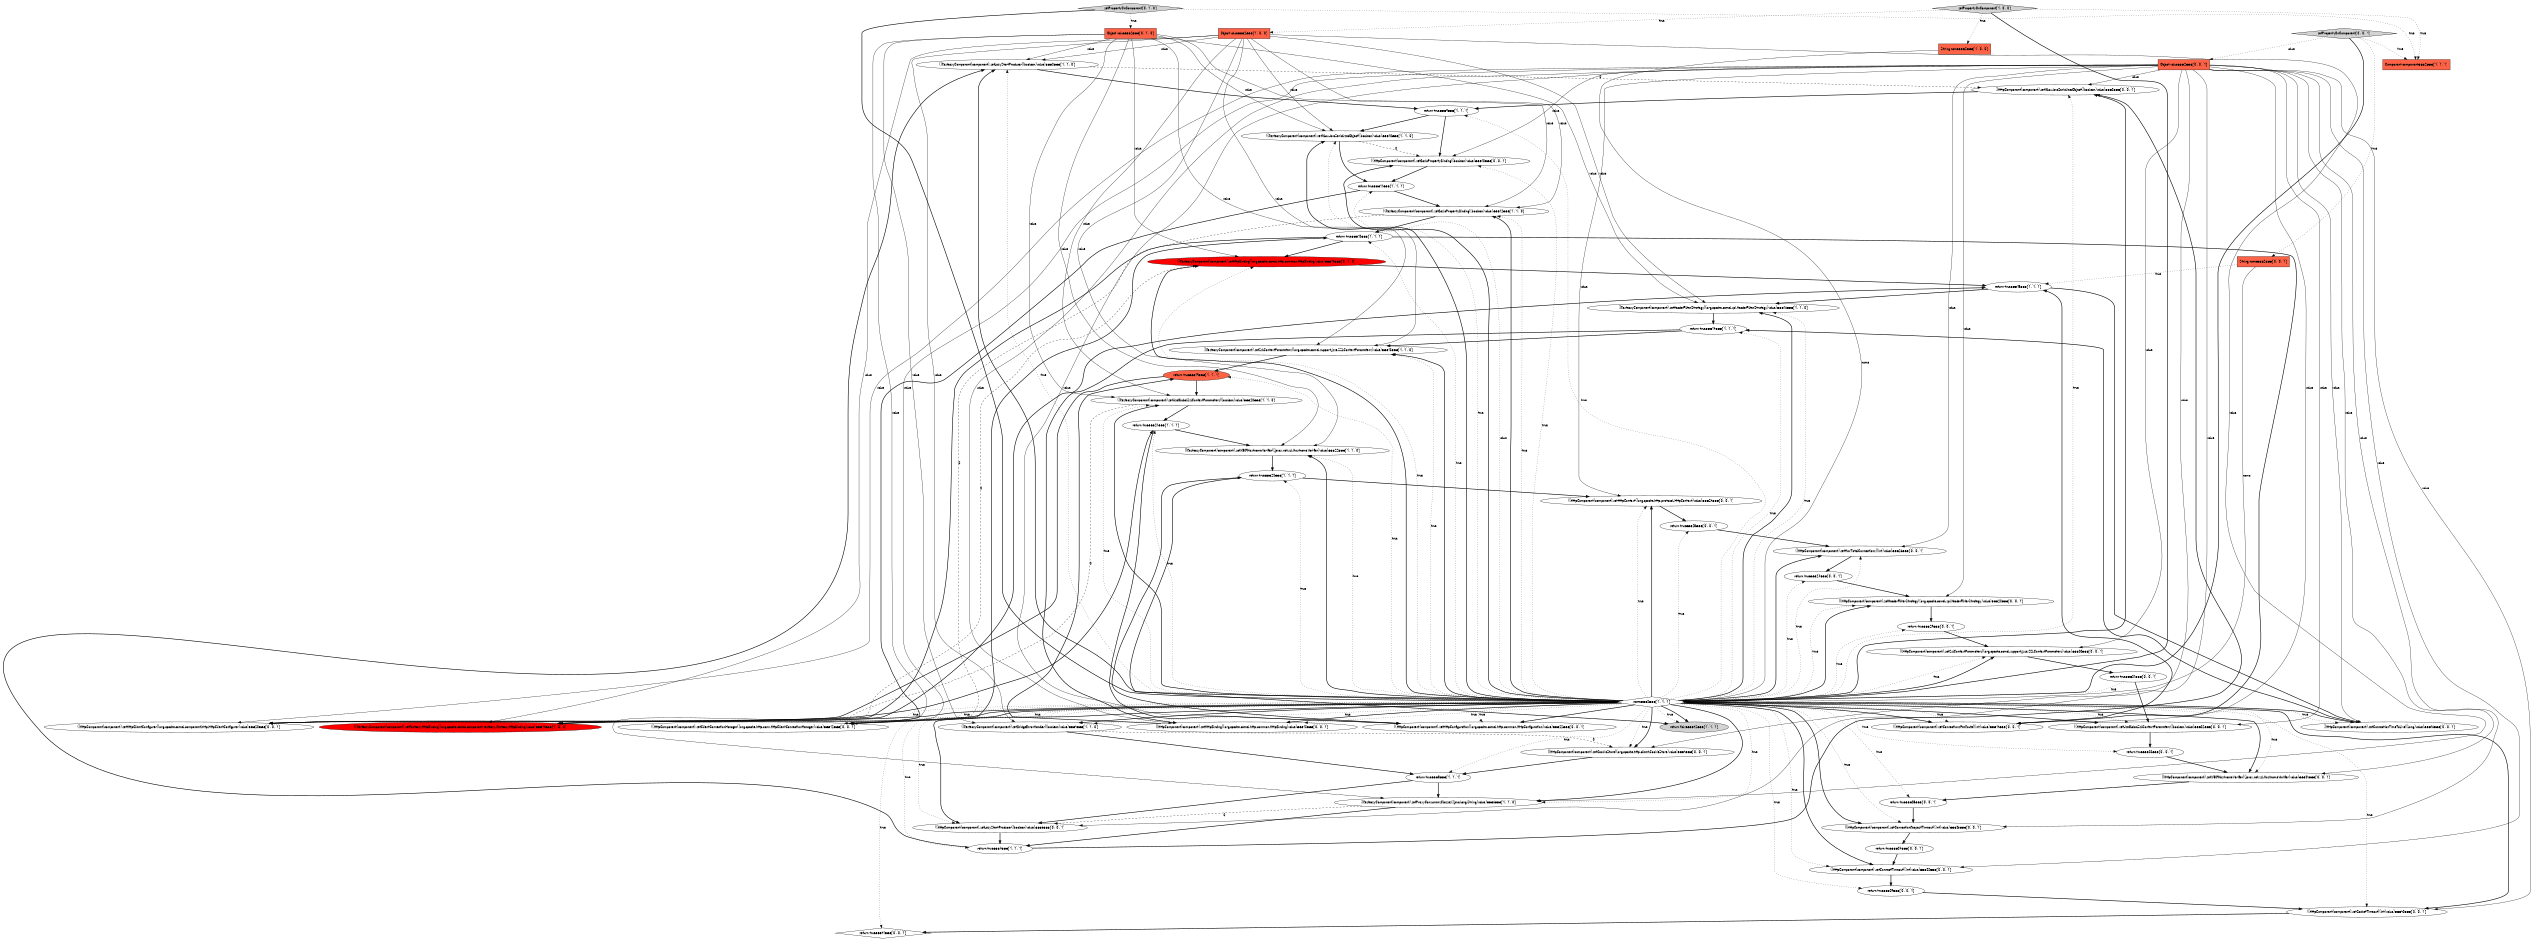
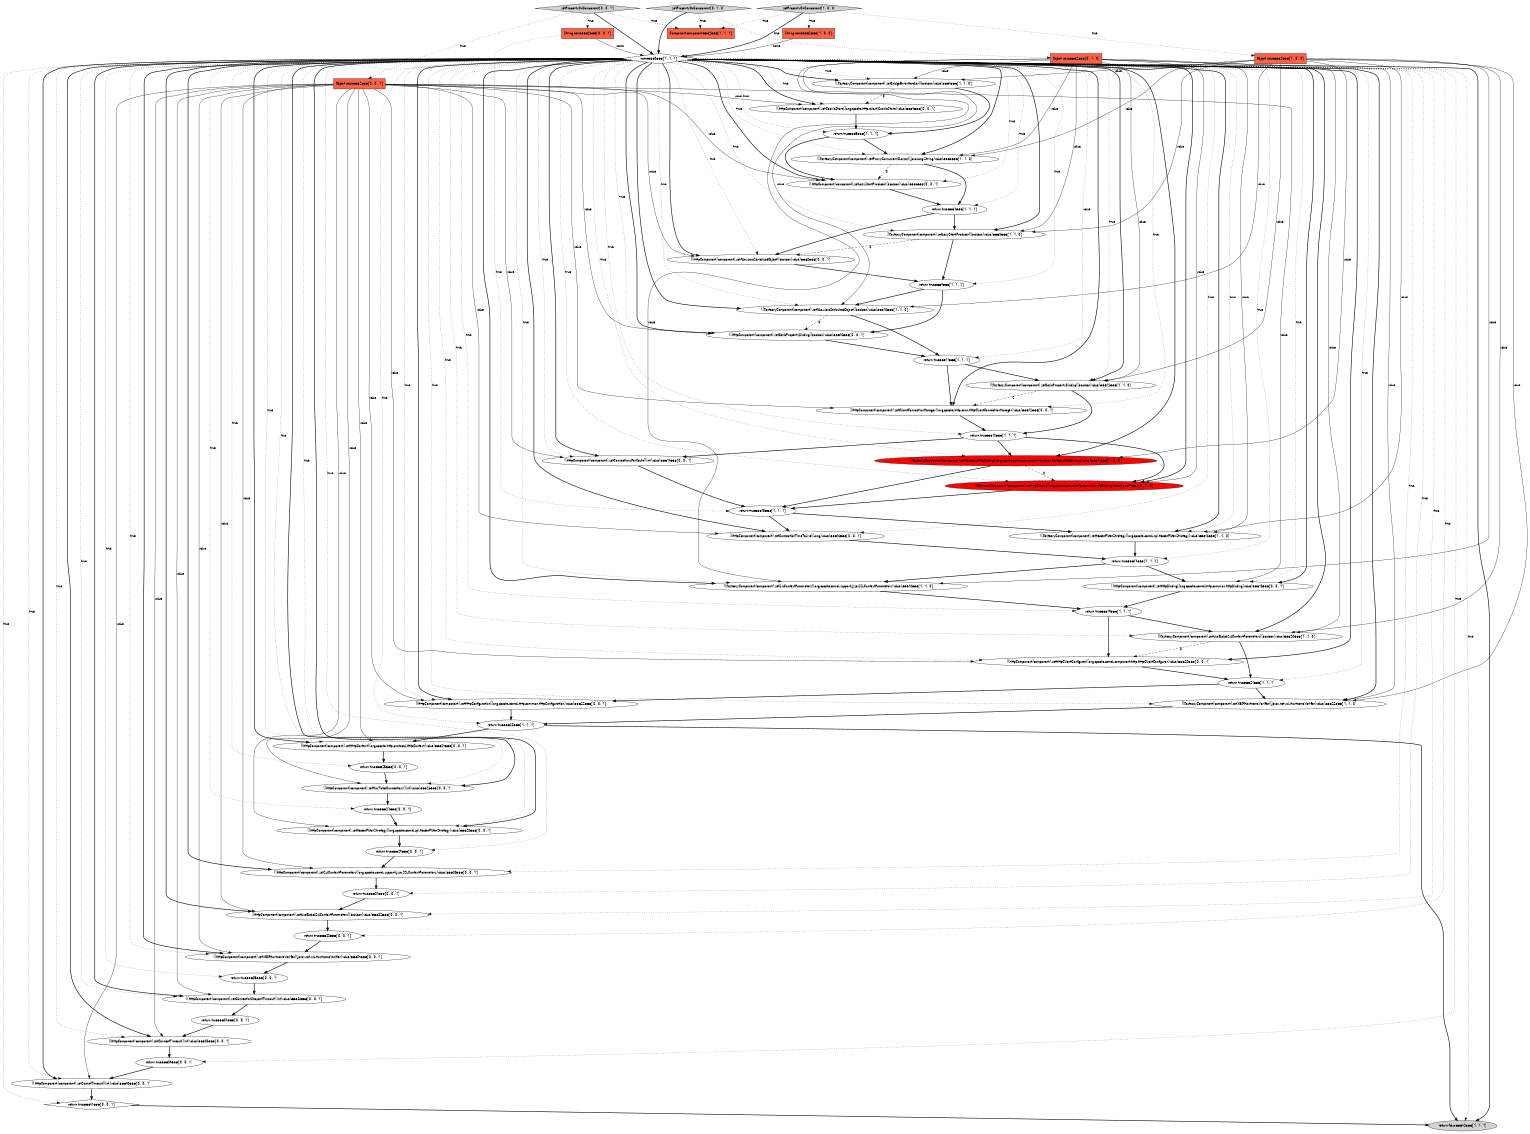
(2291, 49) -> (463, 46)
(1196, 375) -> (1108, 612)
(1906, 697) -> (1416, 608)
none -> (778, 1115)
